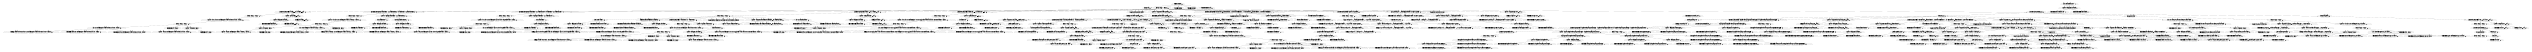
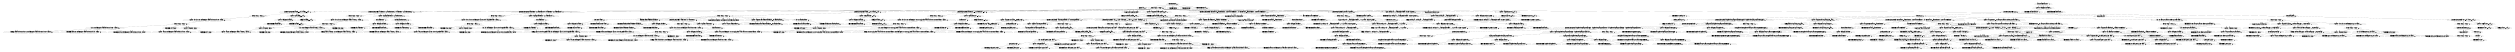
(2105, 36) -> none
